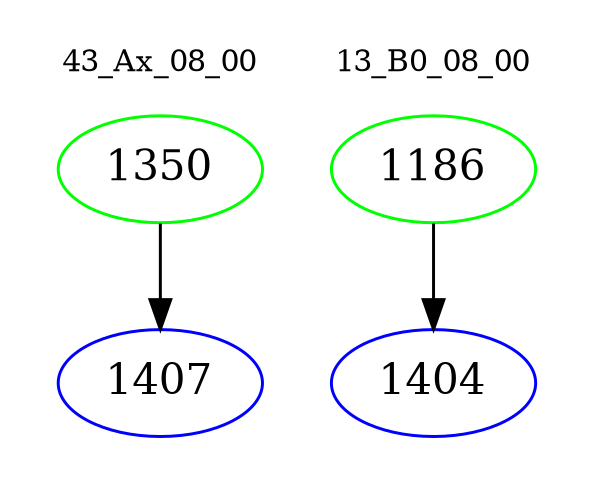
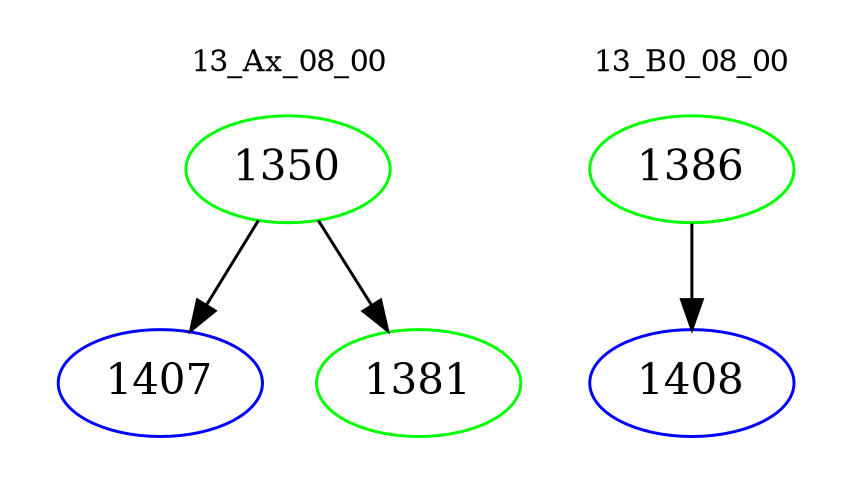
(160, 64) -> (290, 64)
(434, 169) -> (692, 169)
none -> (419, 383)
(434, 383) -> (692, 383)
